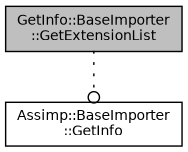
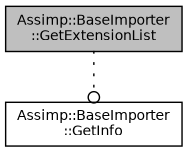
(94, 29) -> (94, 29)
